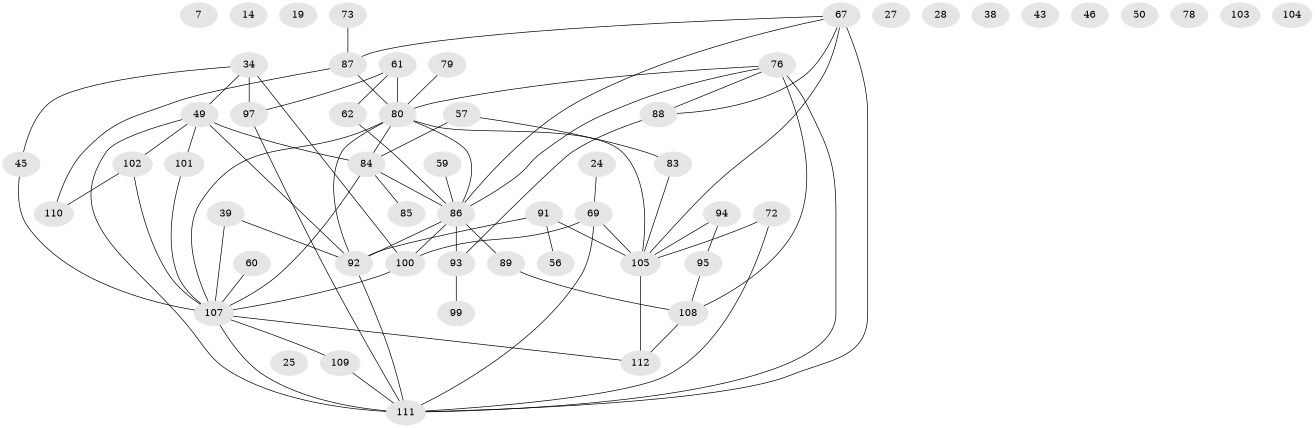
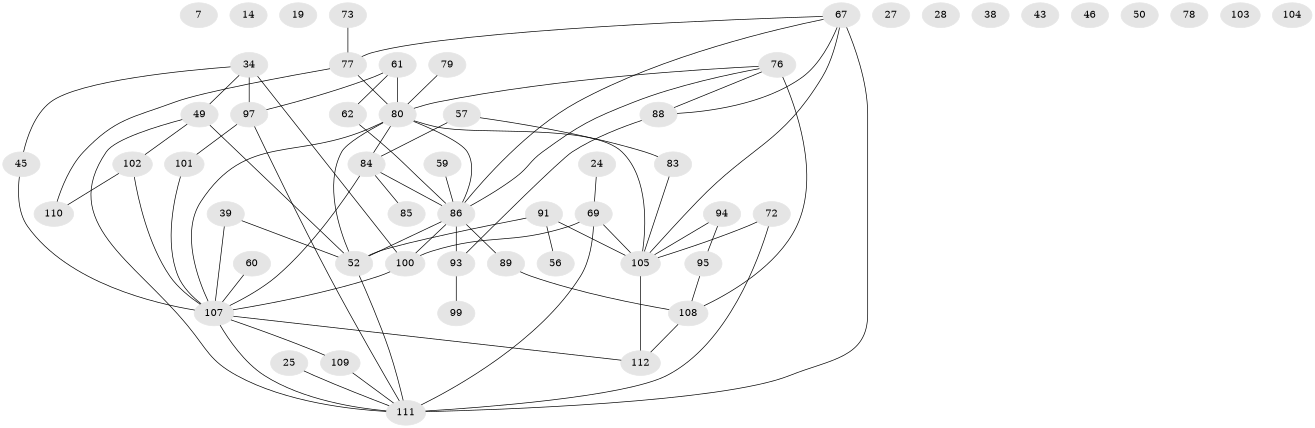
(348, 65) -> (348, 65)
(192, 139) -> (217, 139)
(281, 144) -> none
(354, 264) -> (354, 264)
(766, 370) -> (346, 389)
